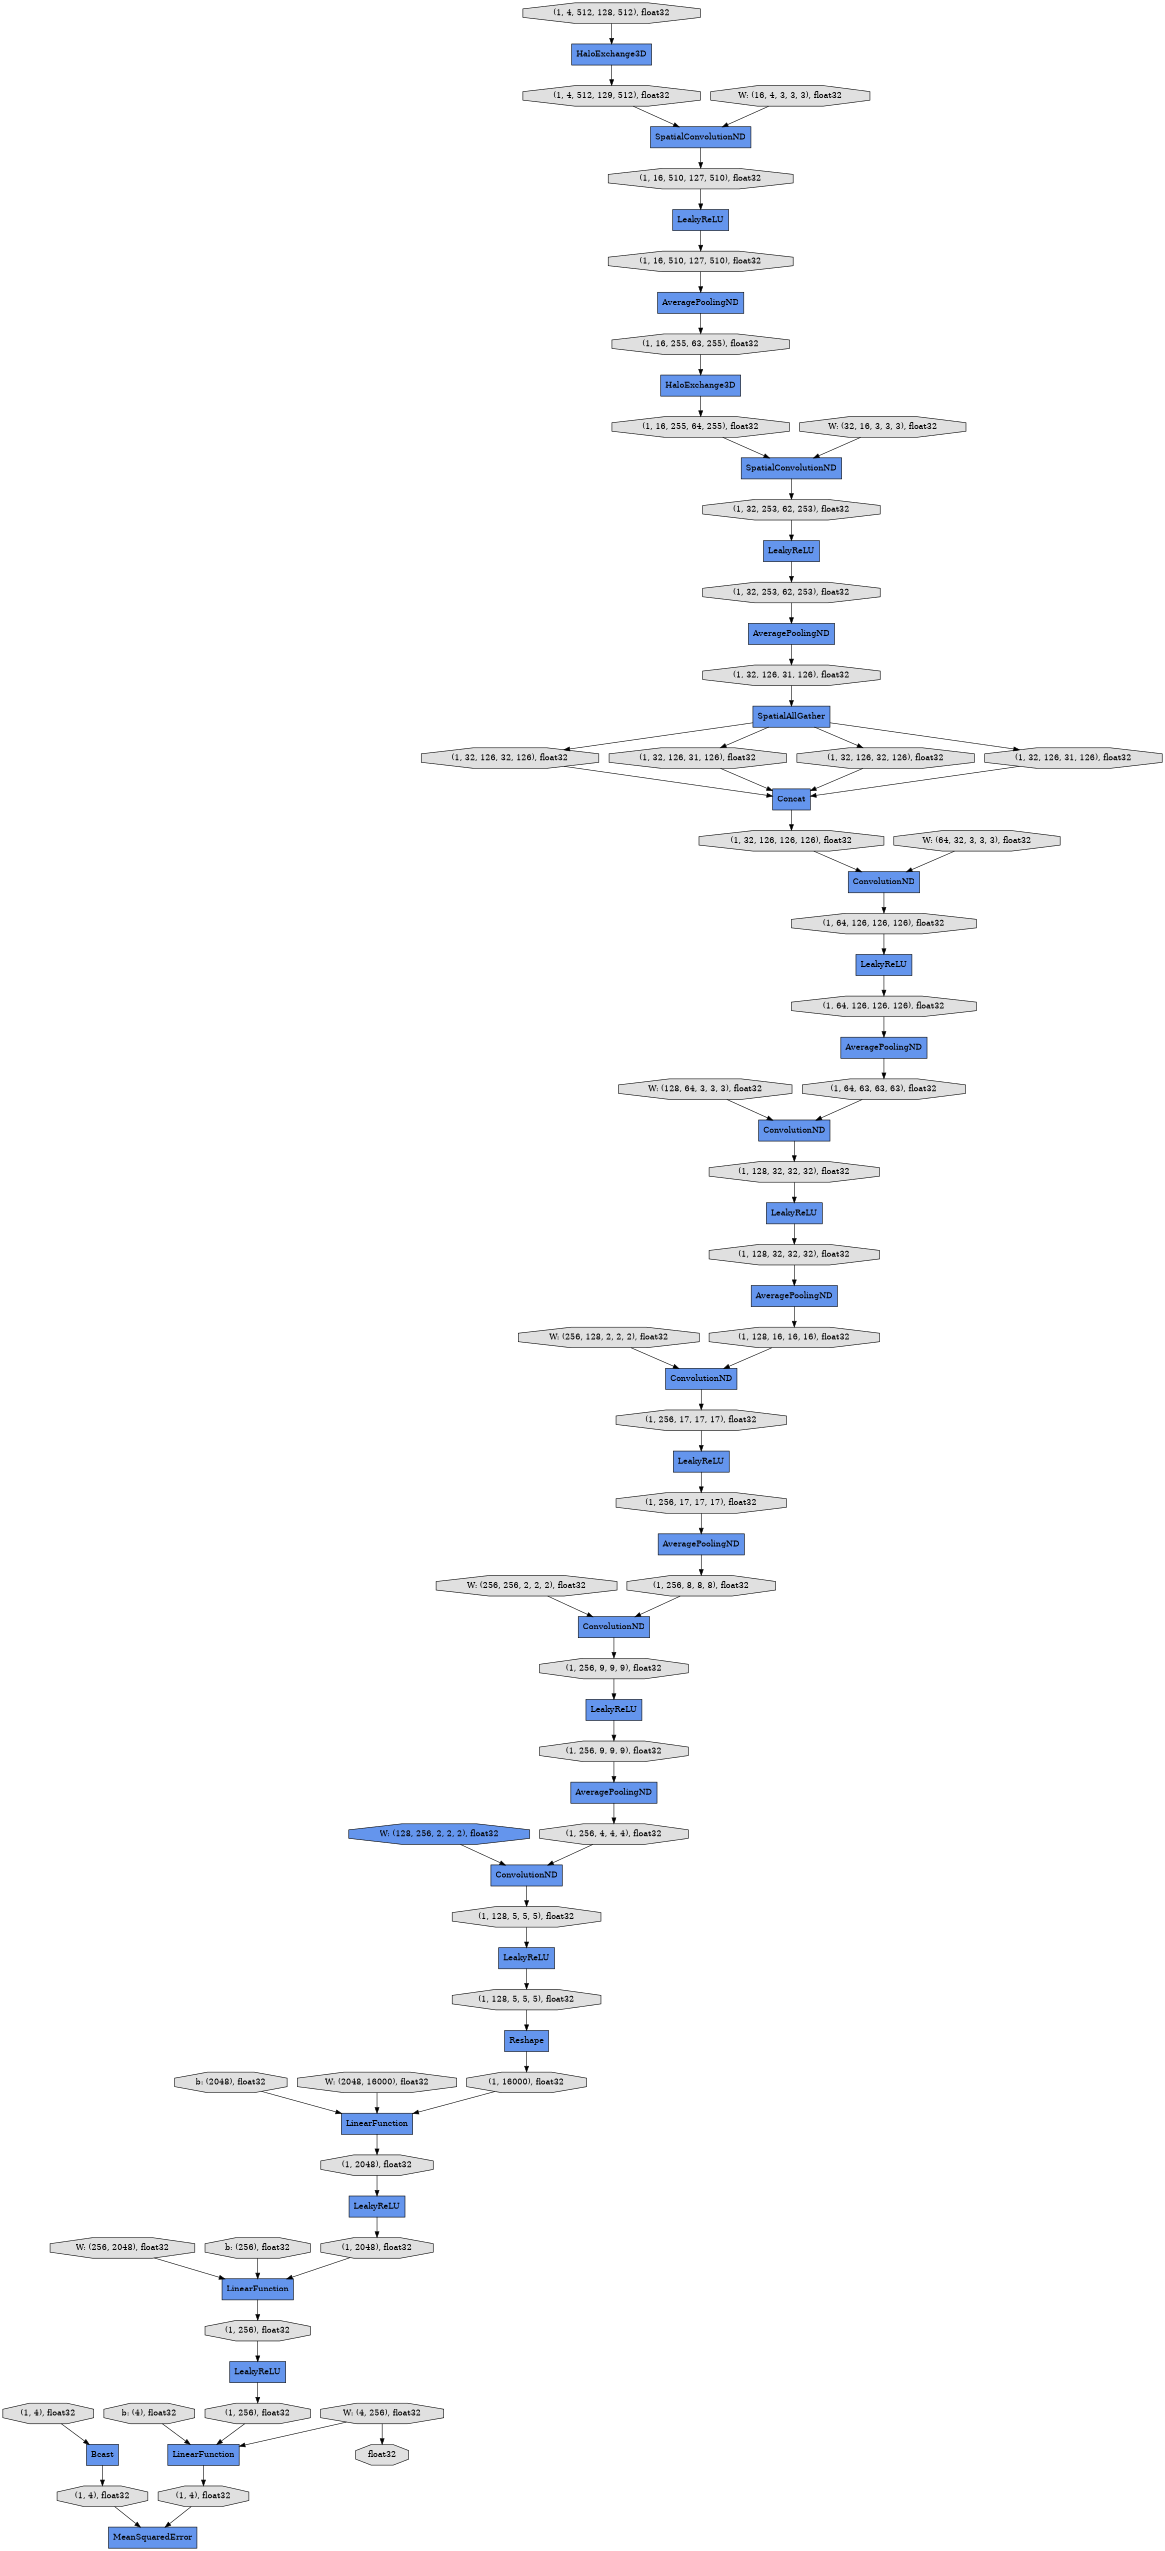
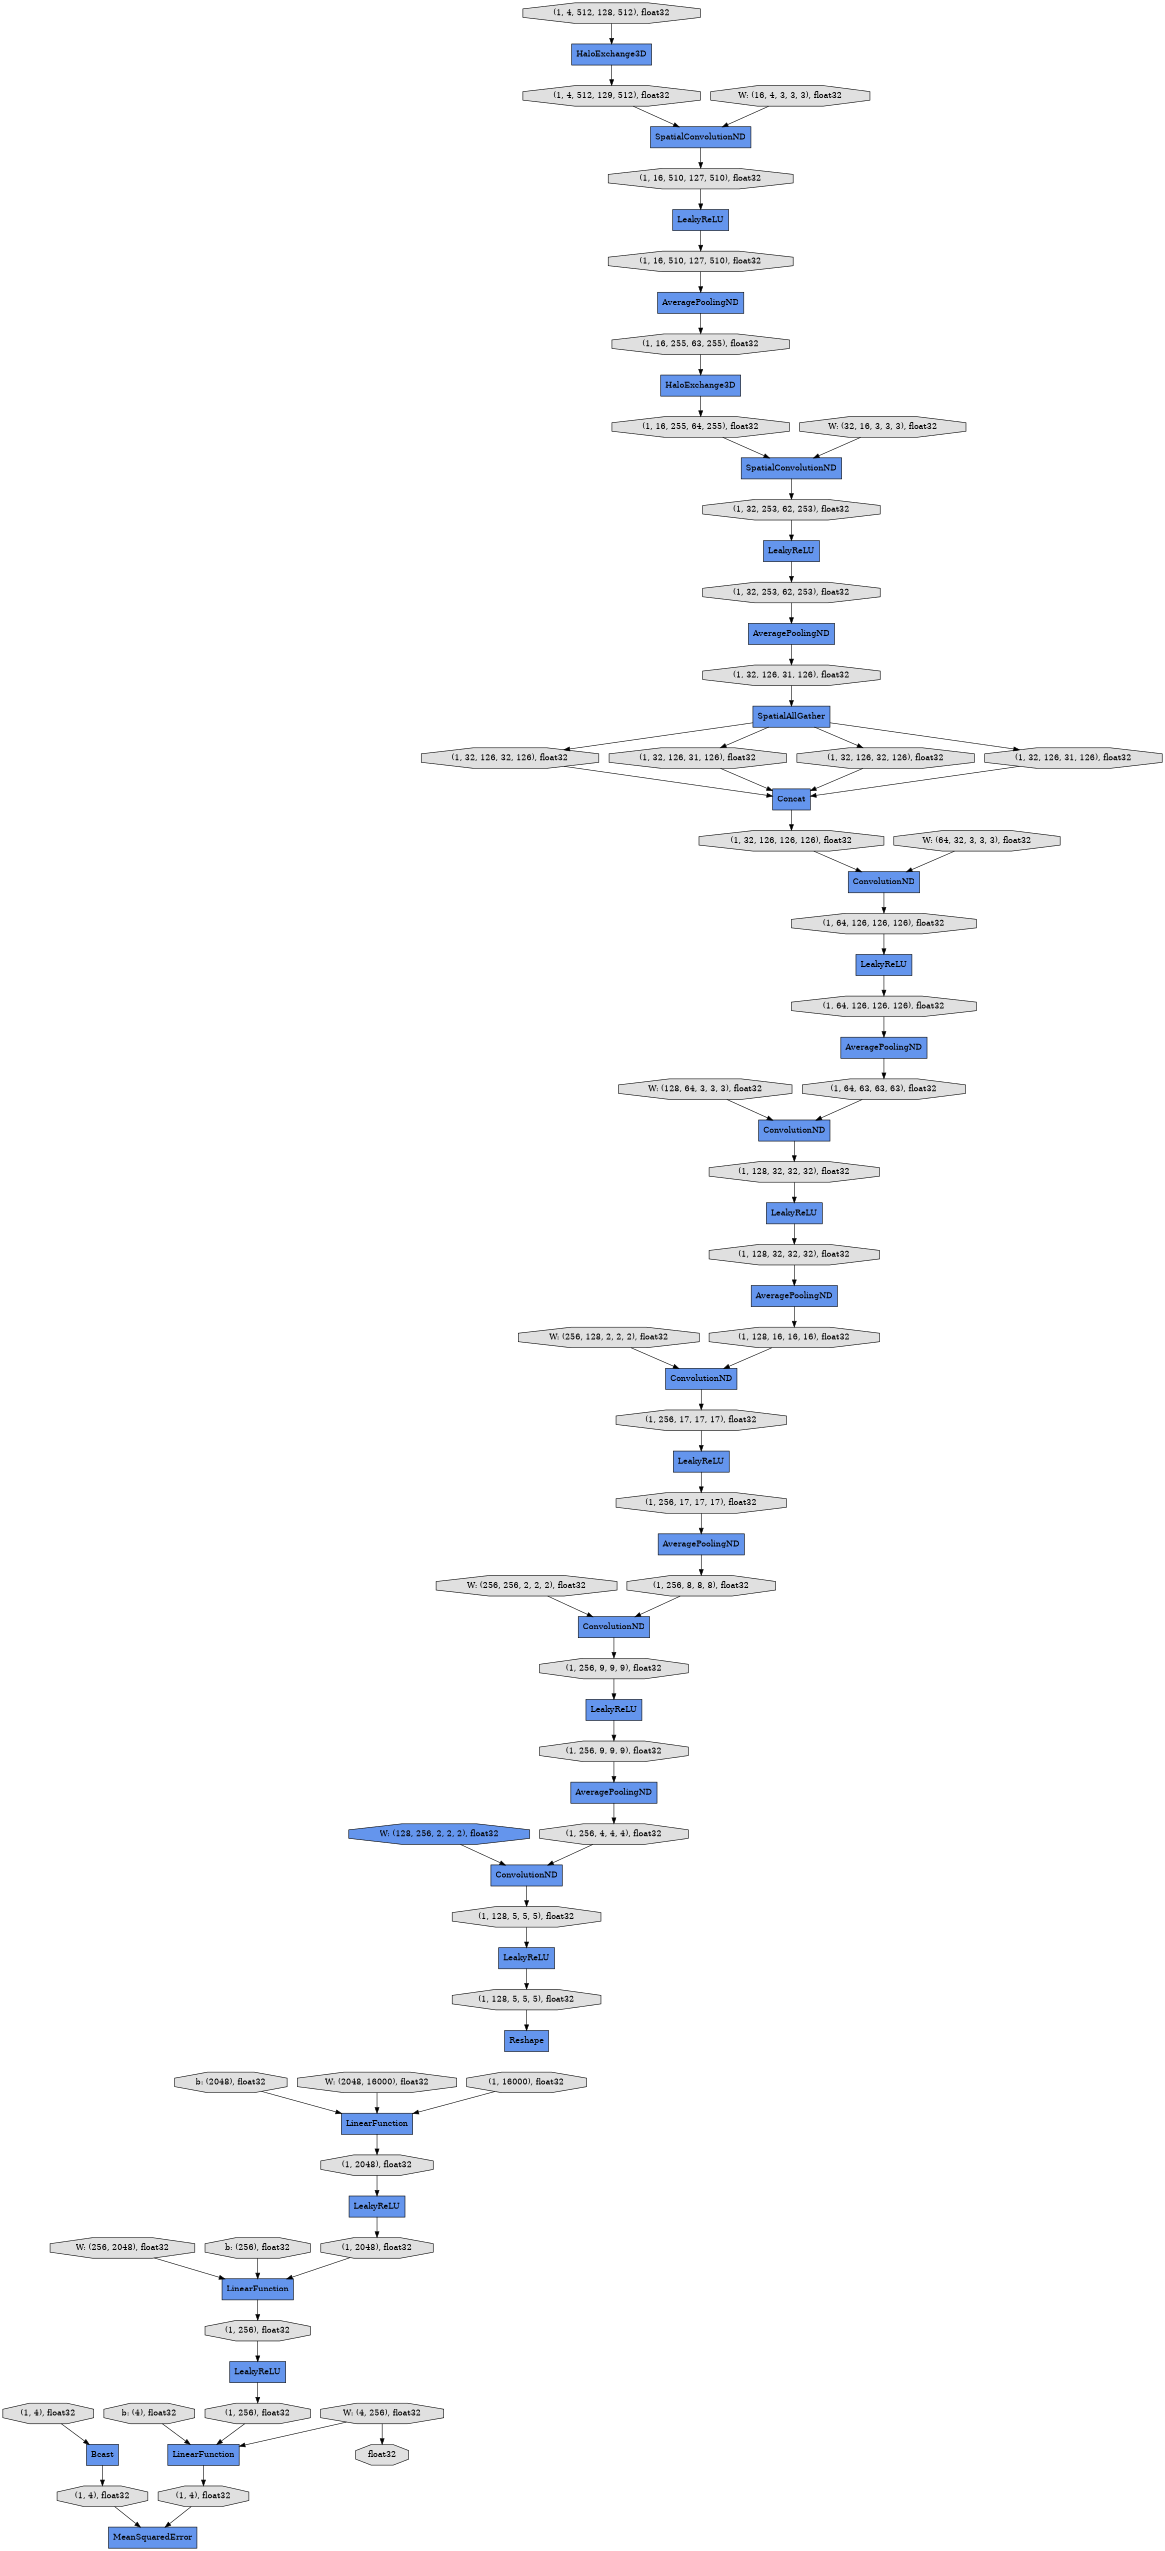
(527, 2059) -> none
